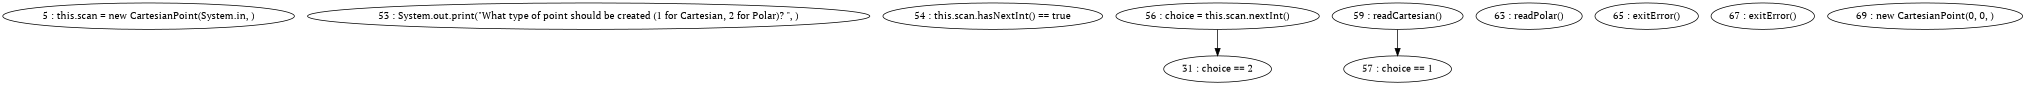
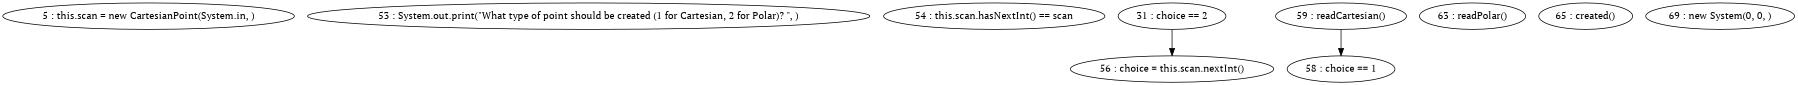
(993, 16) -> (994, 16)
(1647, 16) -> (1586, 16)
(1763, 16) -> none
(1925, 16) -> (1720, 16)
(1218, 39) -> (1172, 39)
(1398, 69) -> (1341, 69)
